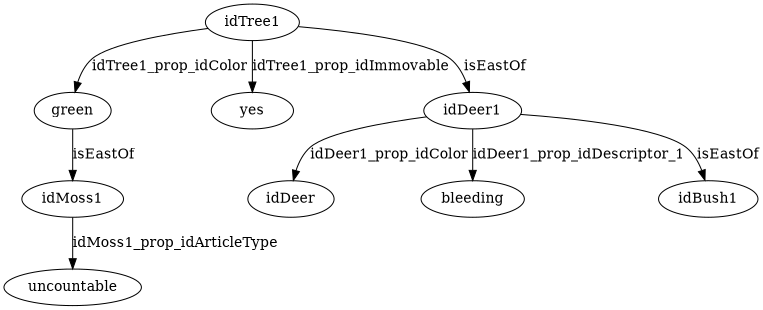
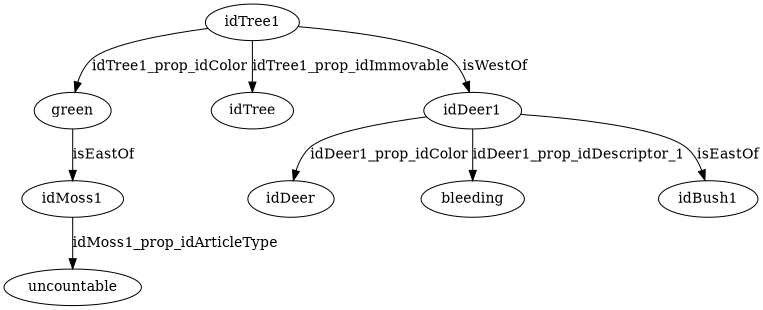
(495, 67) -> (495, 67)
(252, 111) -> (252, 111)
